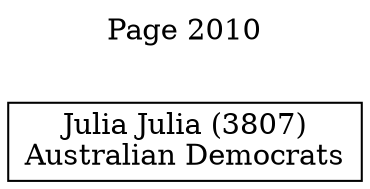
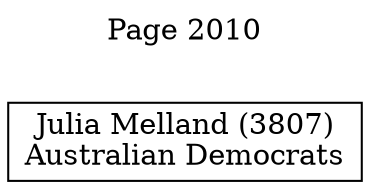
(185, 142) -> (185, 142)
